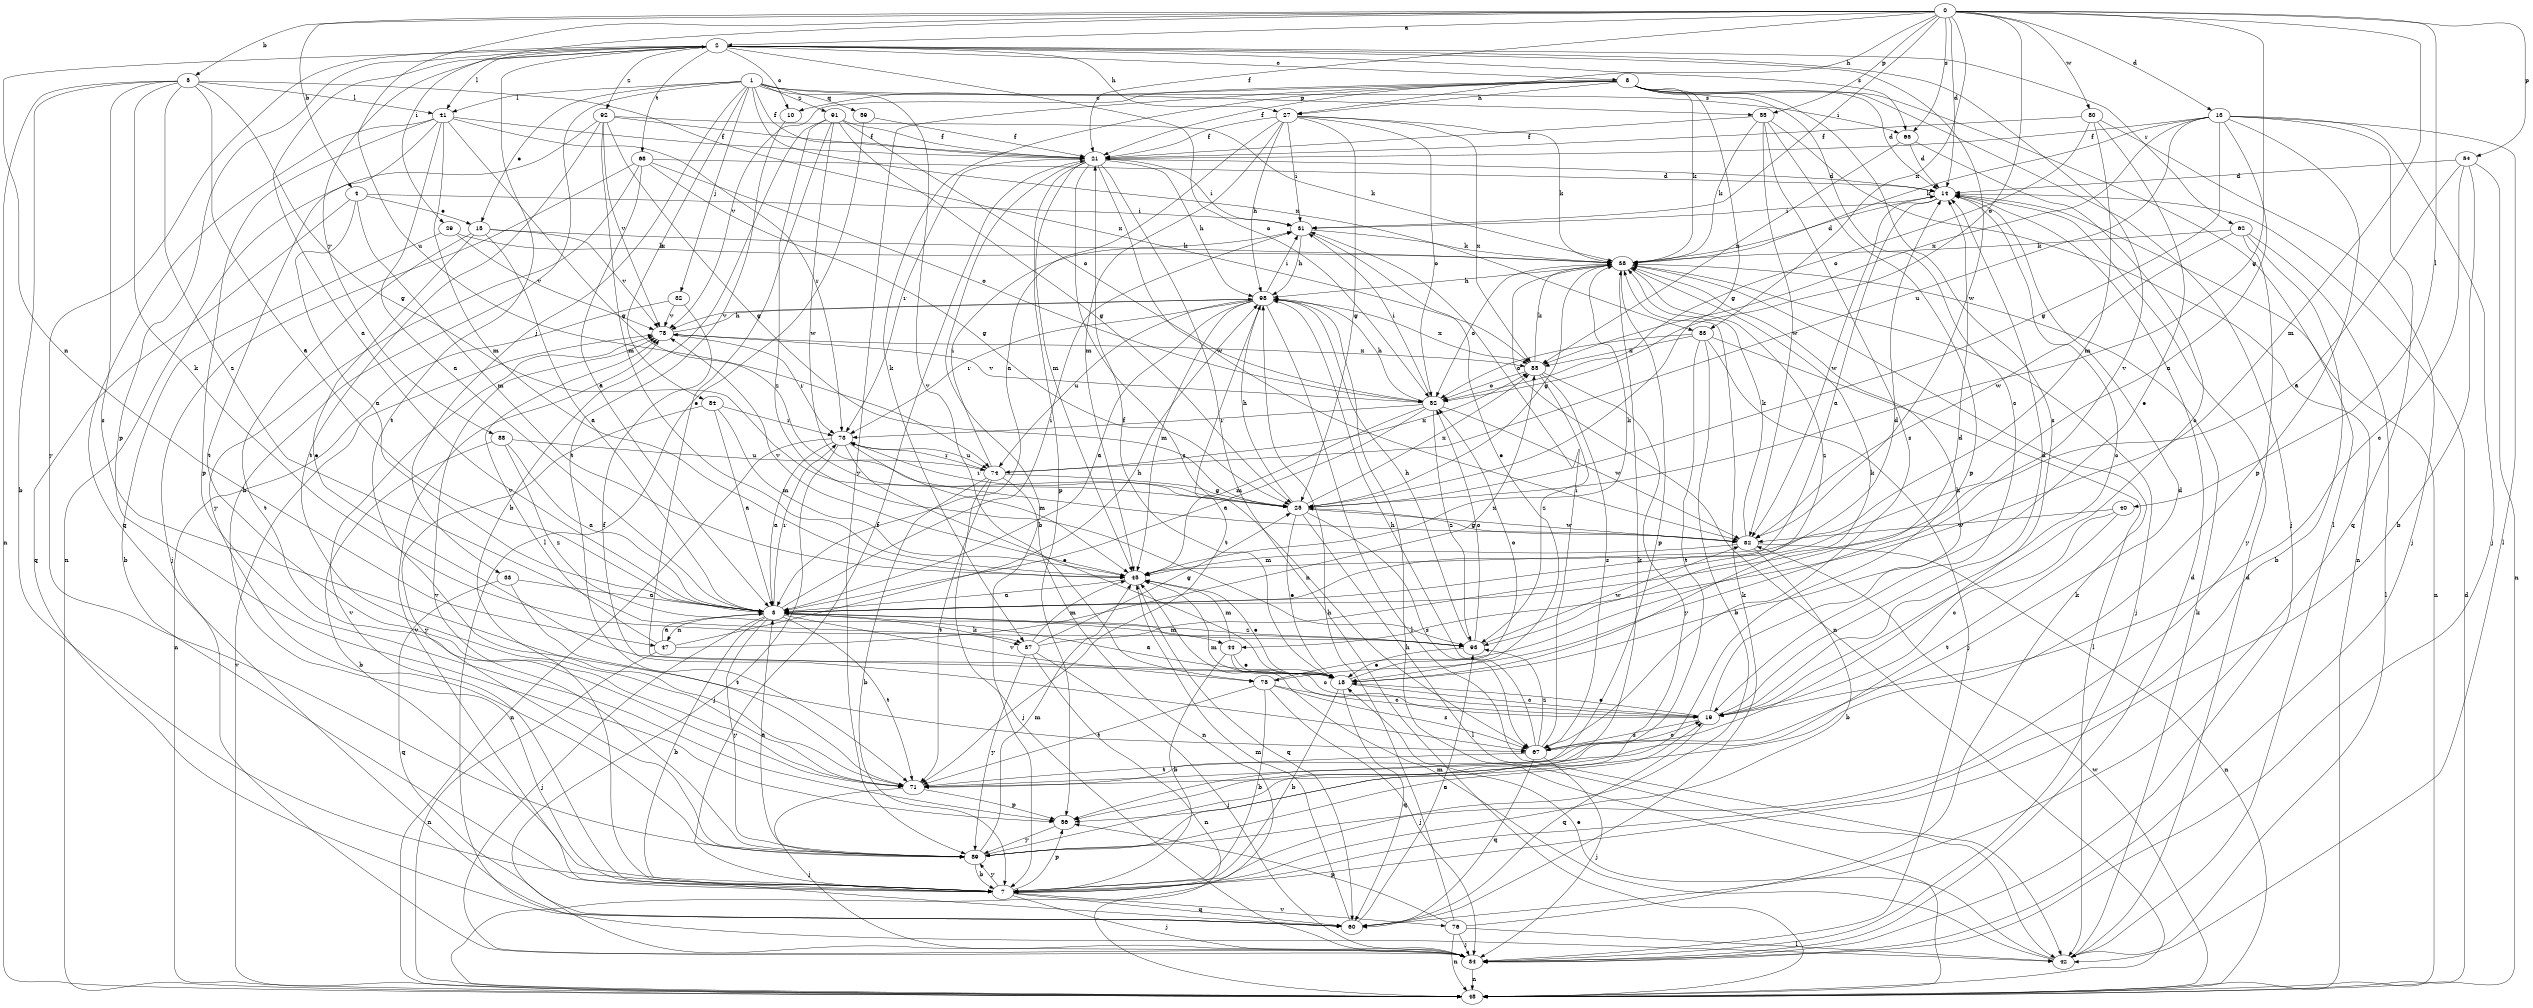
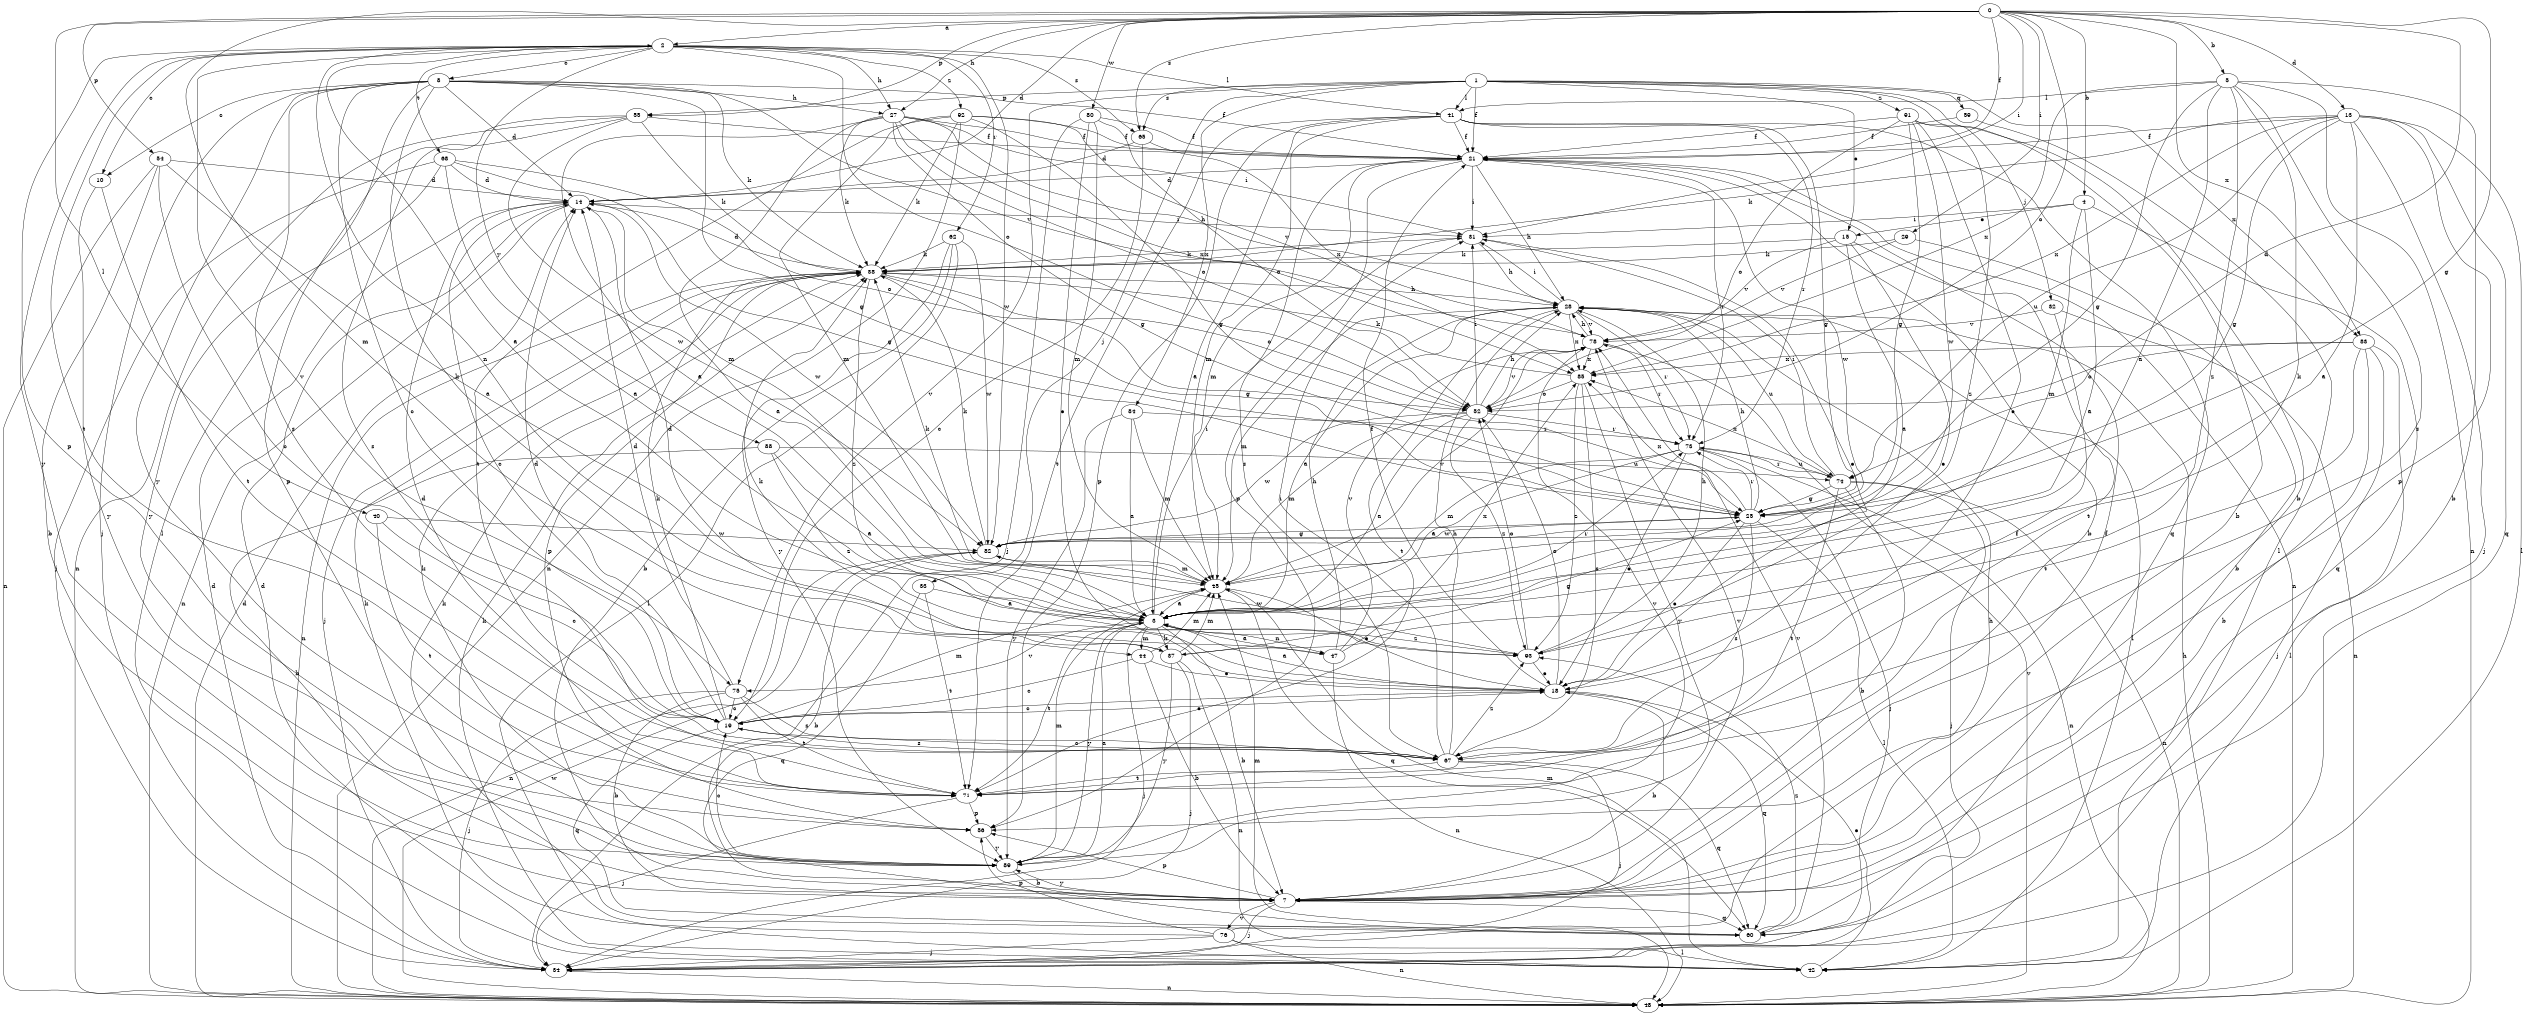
(420, 246) -> (2266, 255)
(1263, 299) -> (1568, 307)
none -> (336, 748)
